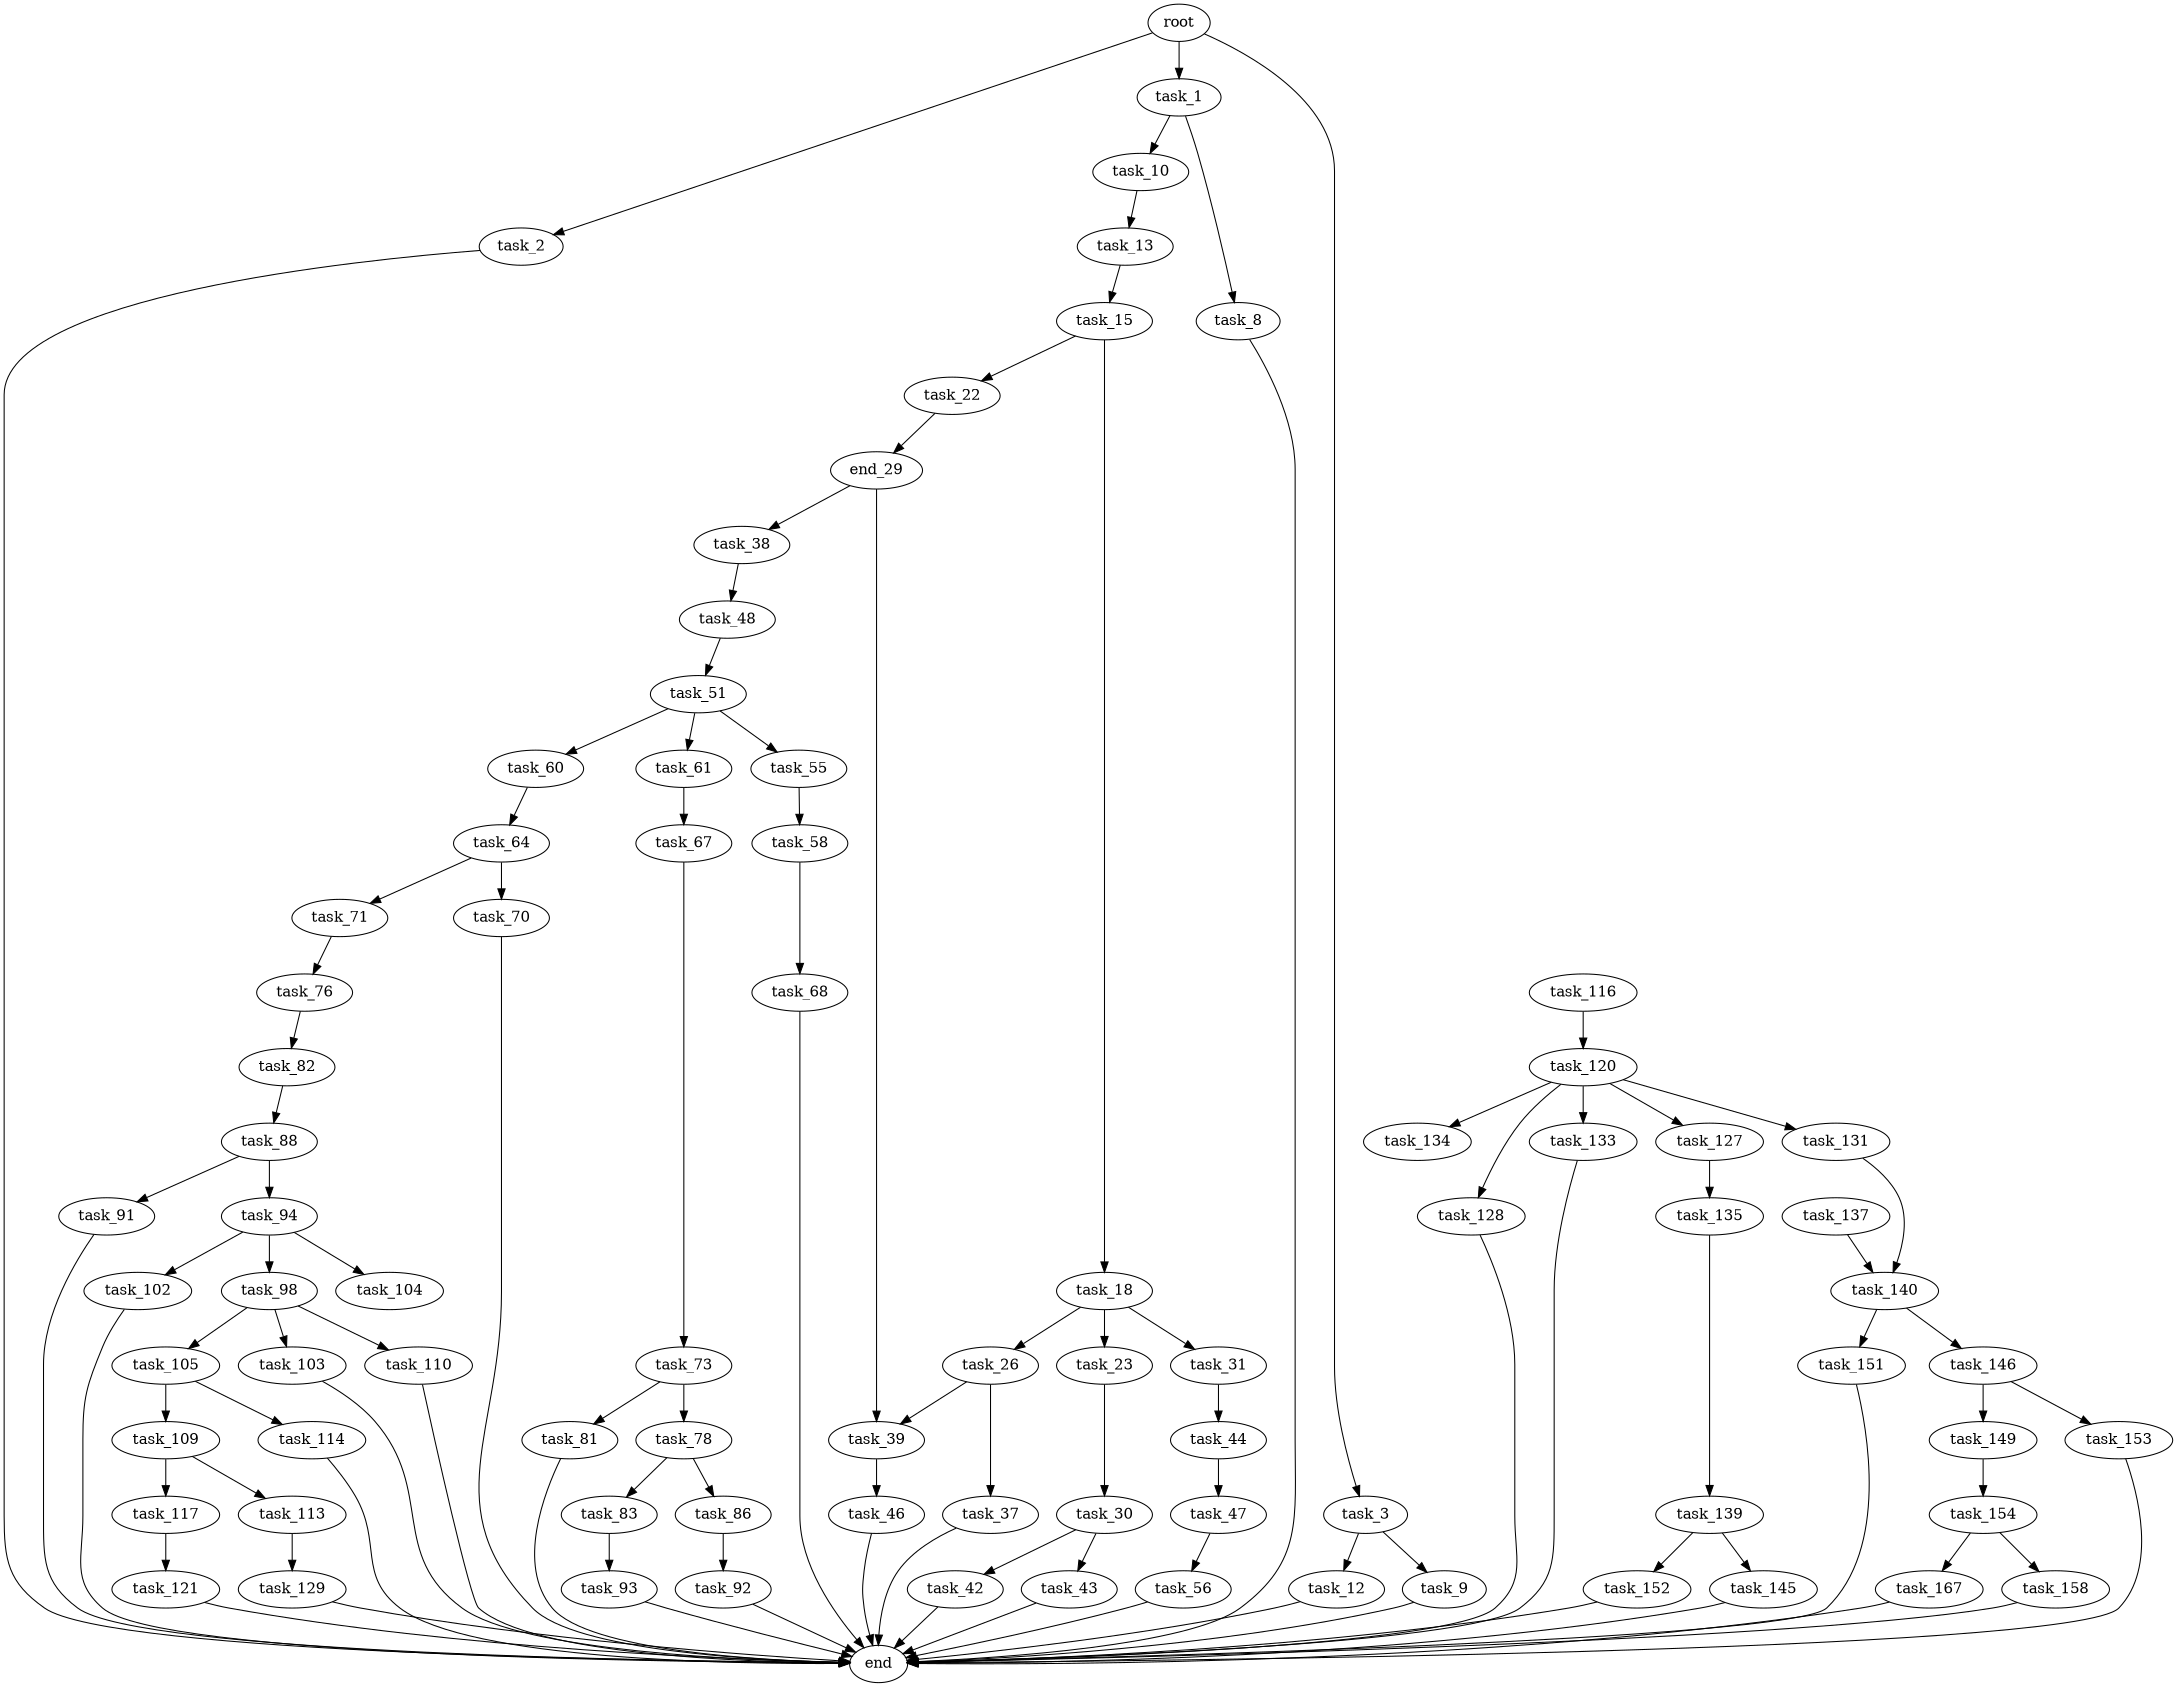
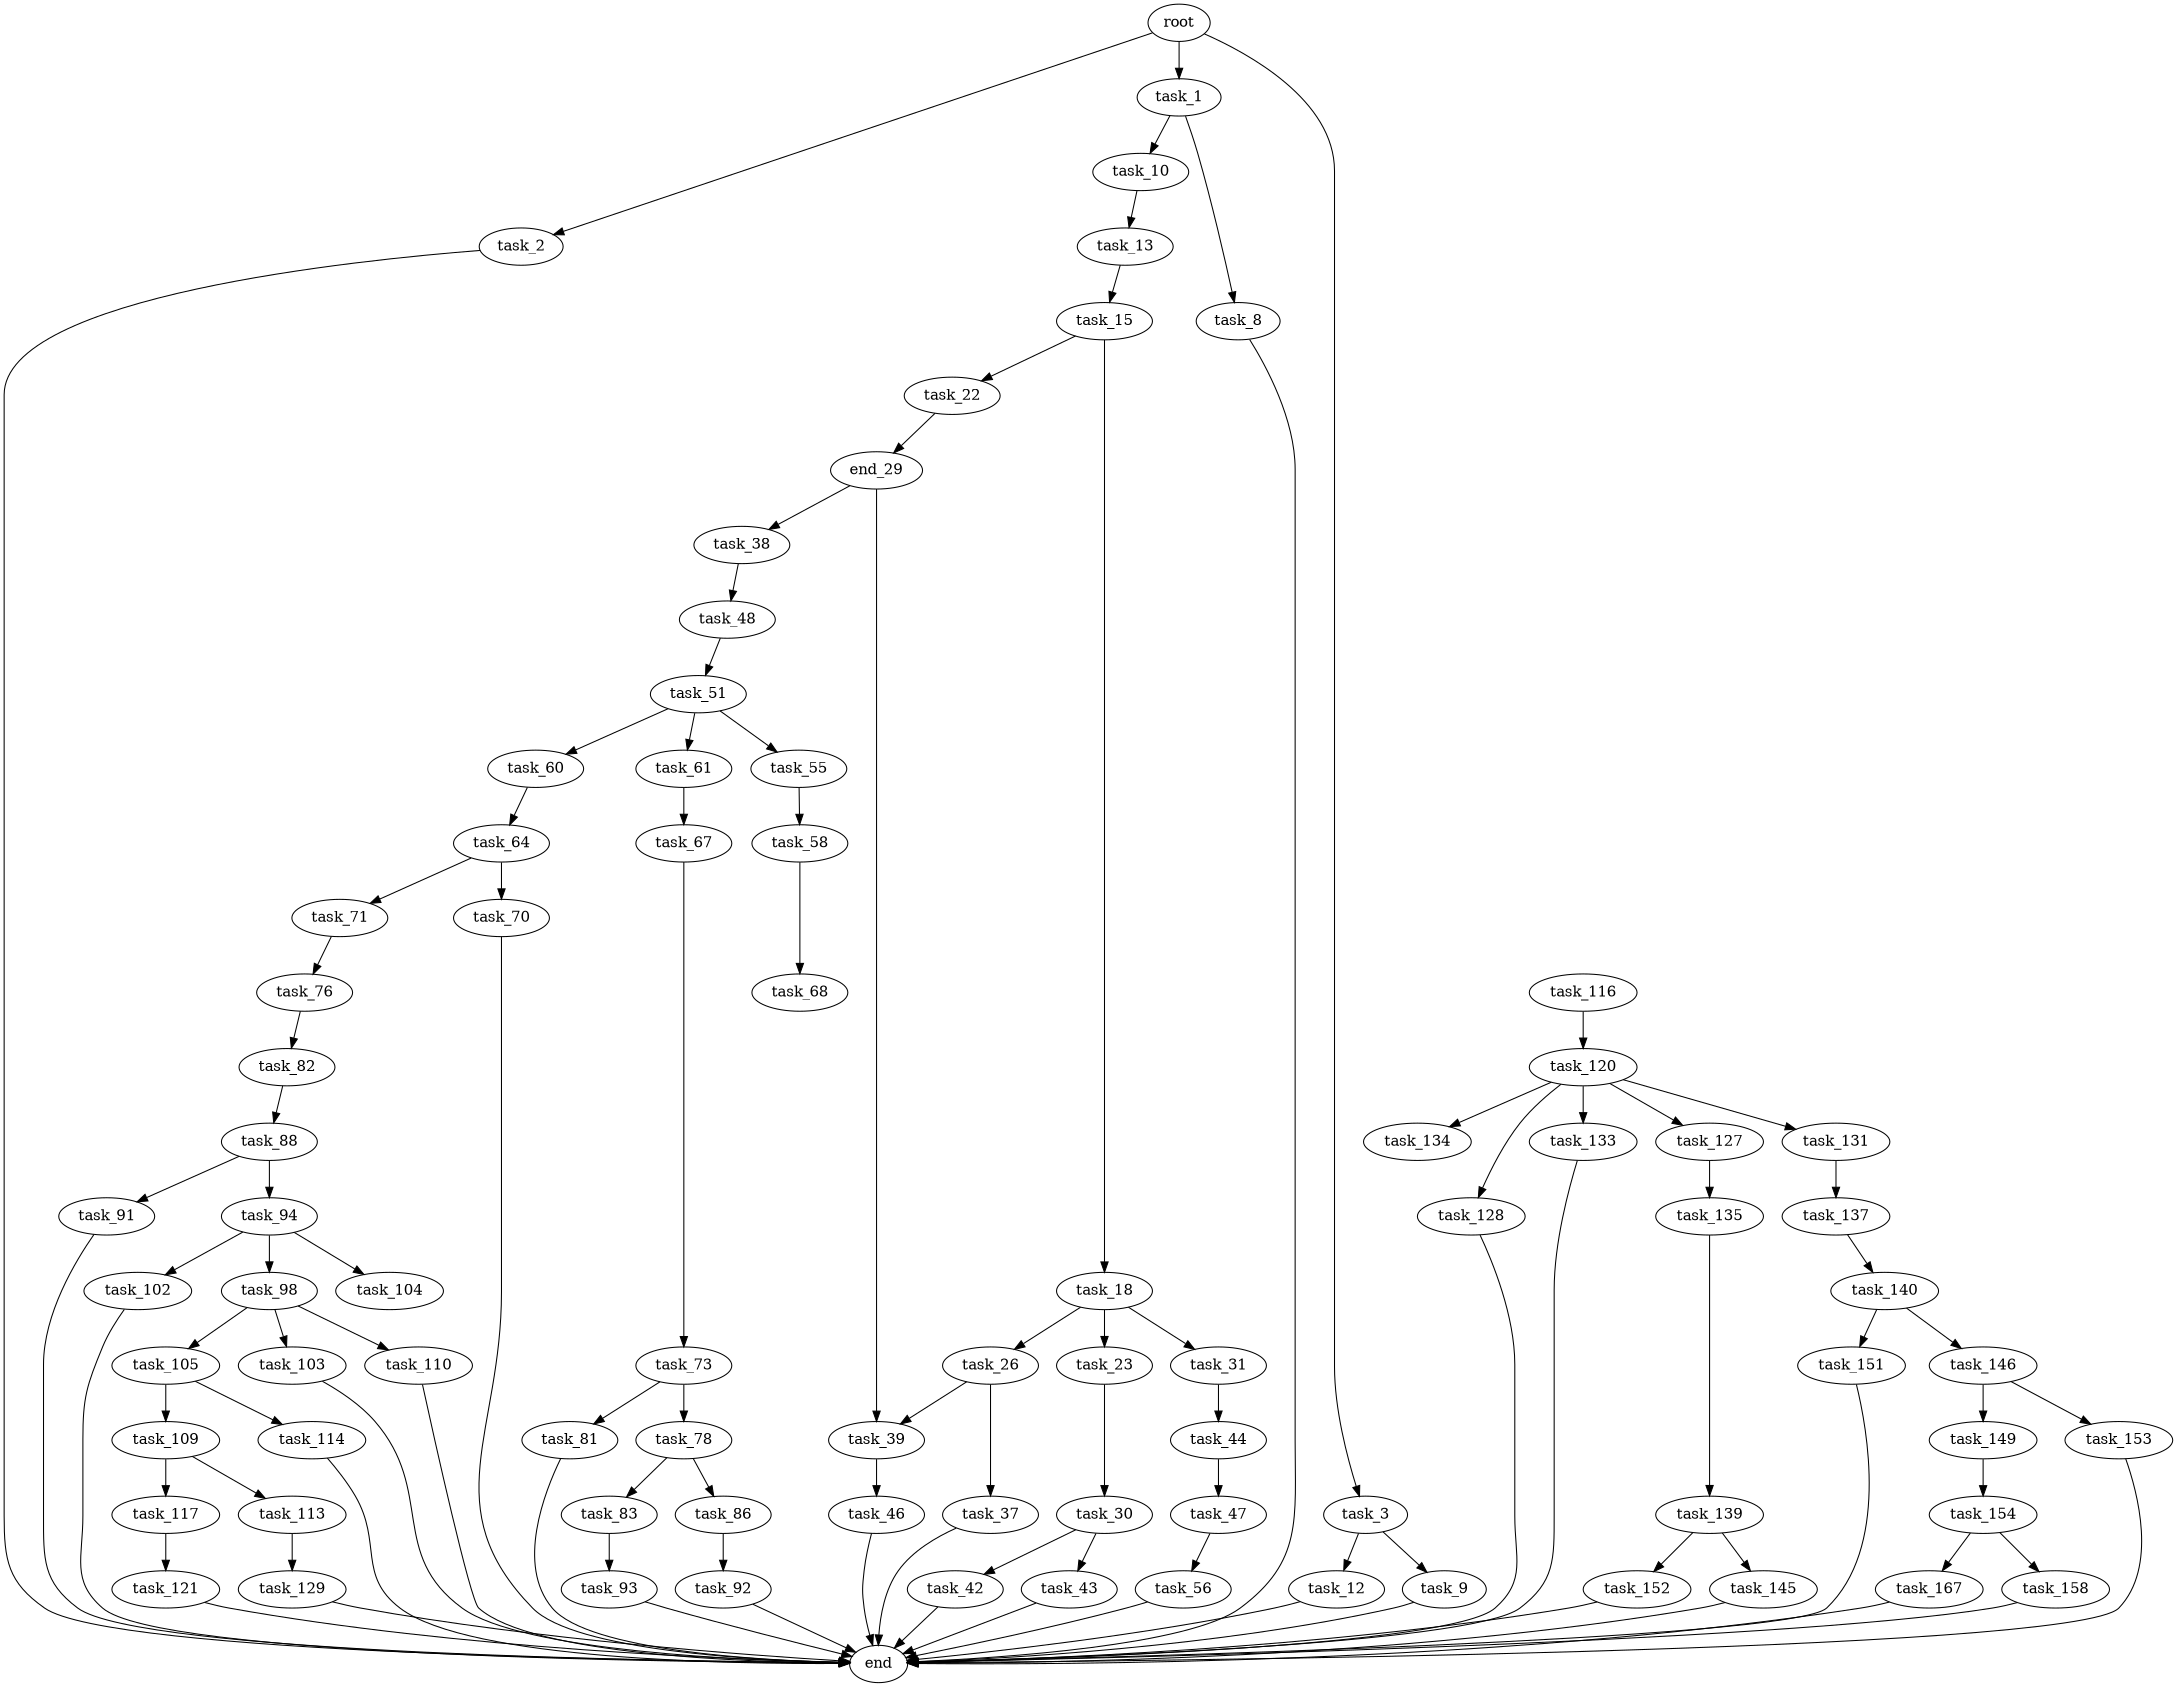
(1901, 1204) -> (1836, 1174)
(800, 1333) -> none
